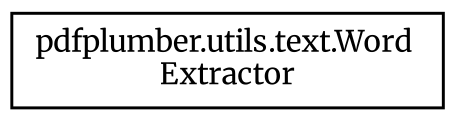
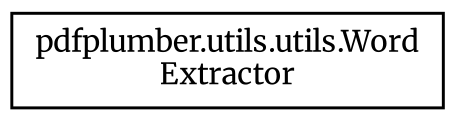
(228, 61) -> (228, 61)
